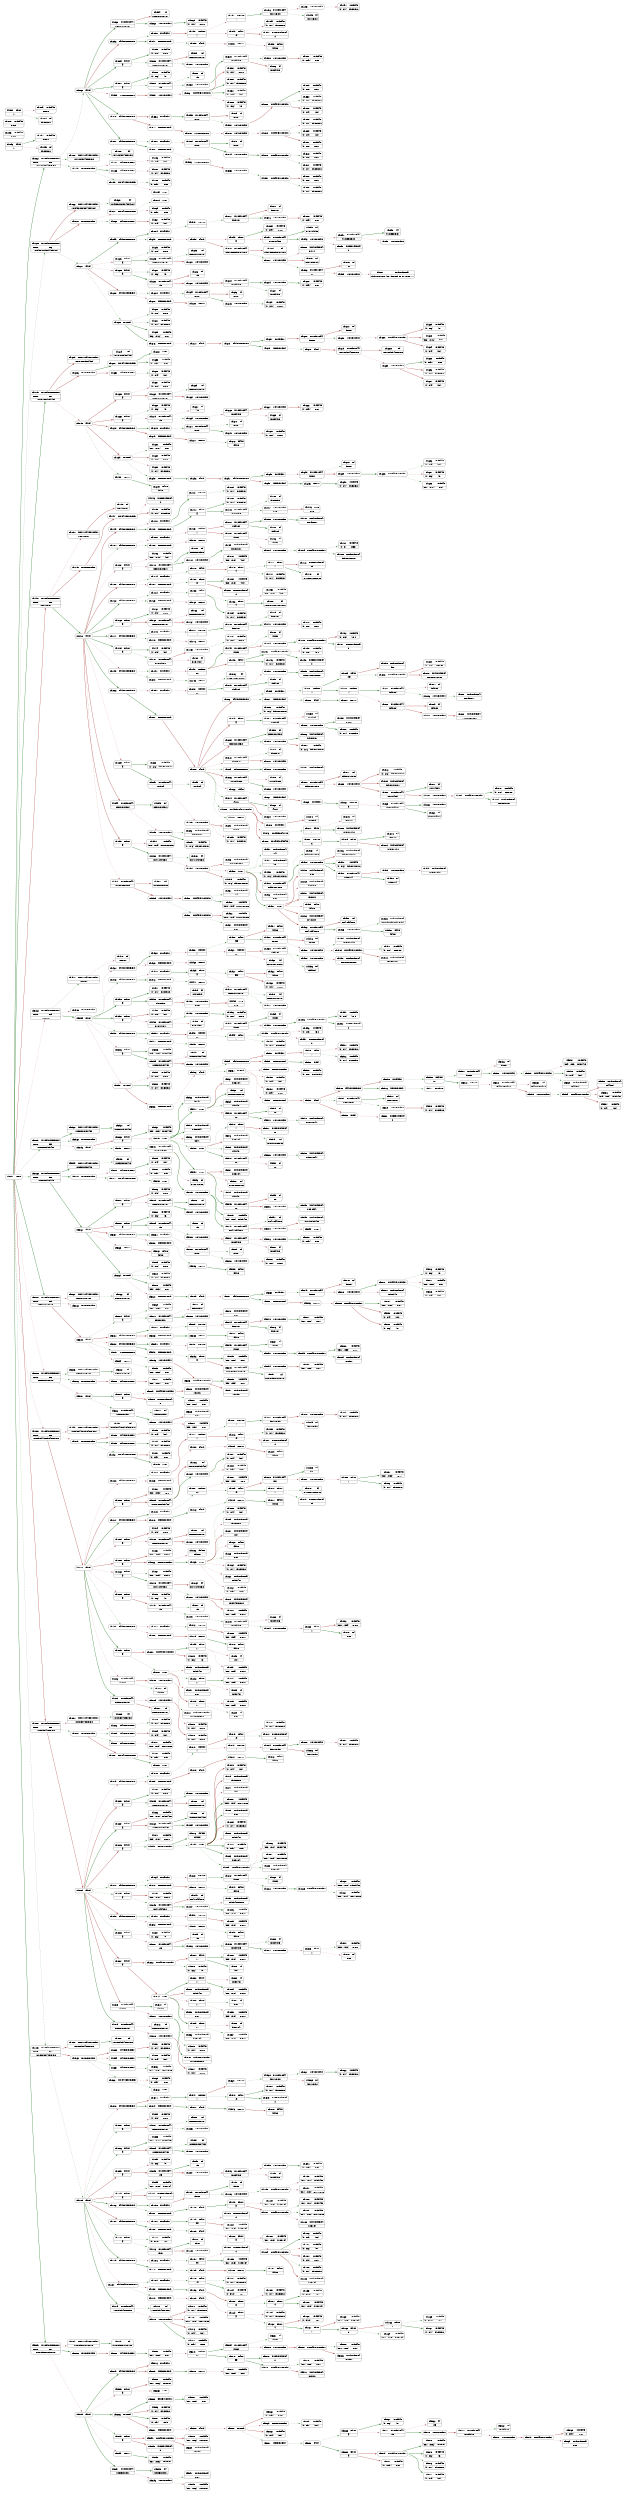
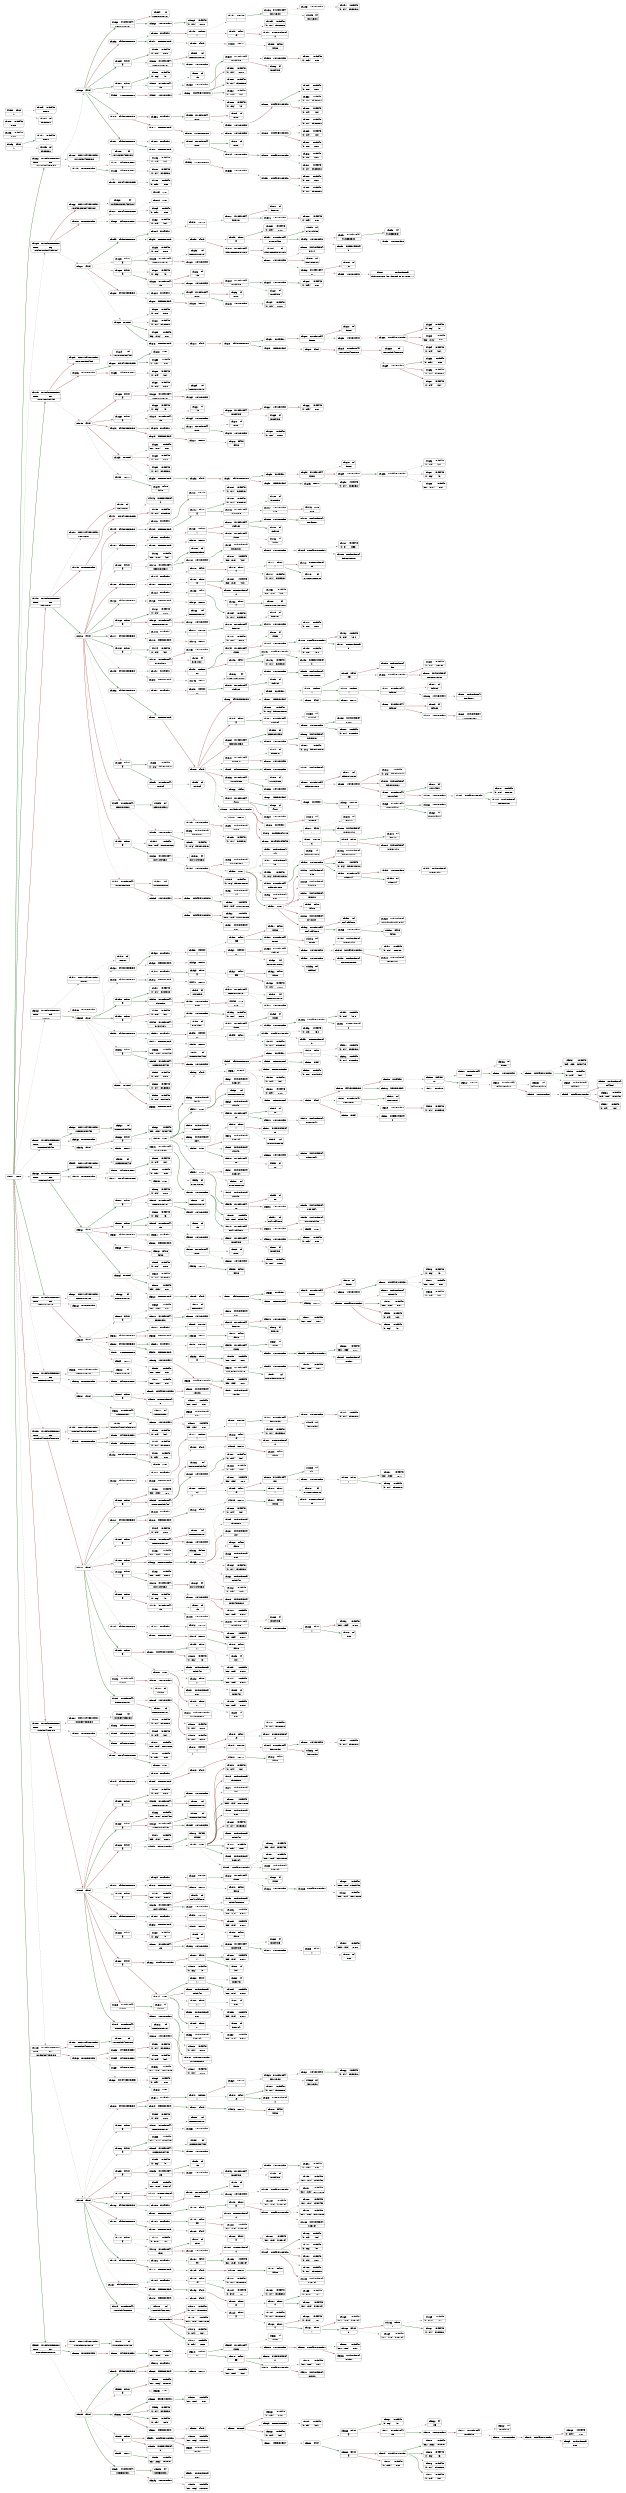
none -> (160, 1097)
(370, 1292) -> (368, 1298)
